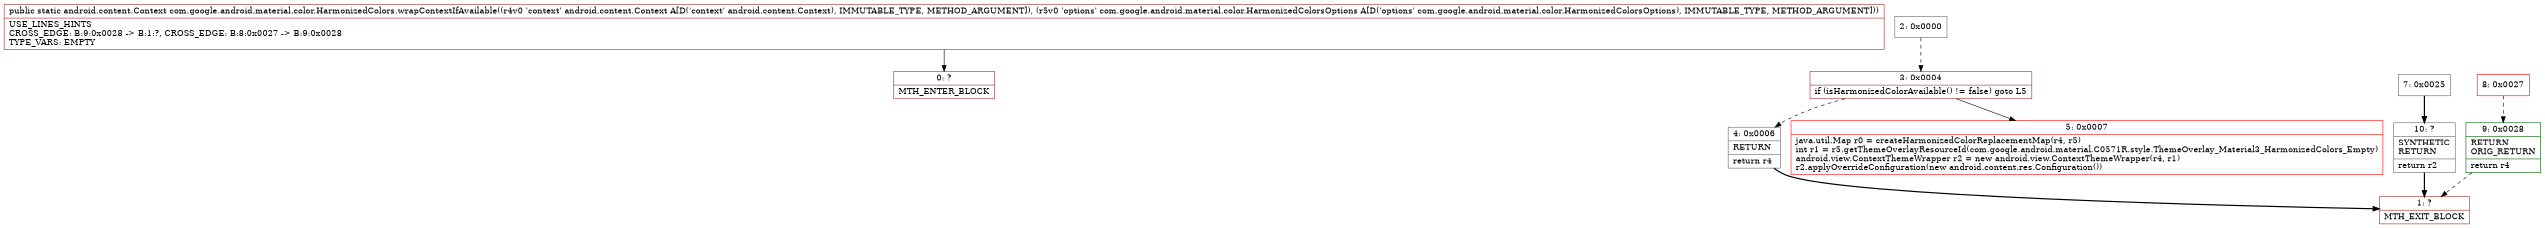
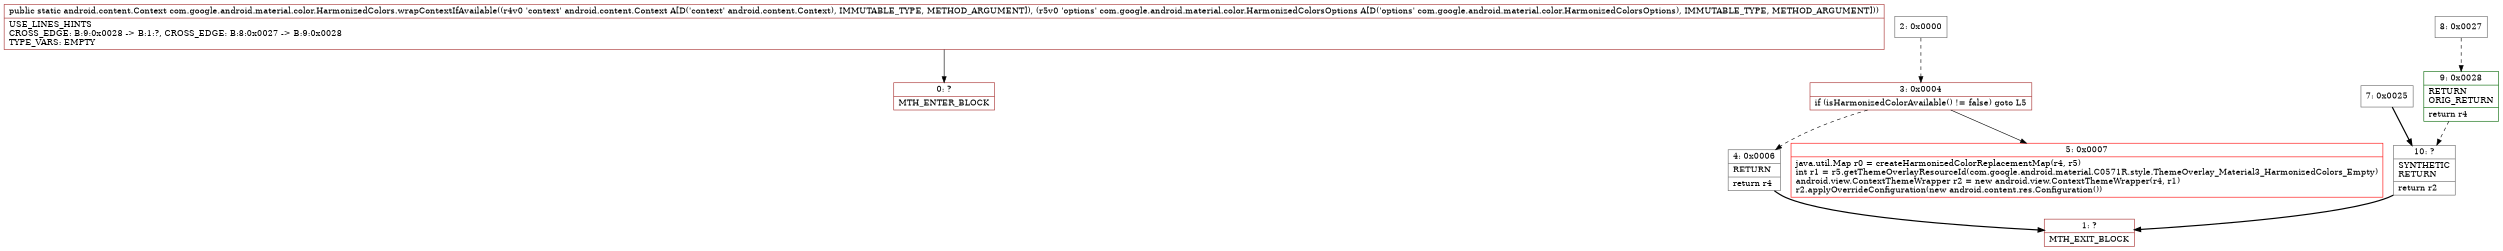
(2503, 85) -> (2461, 27)
(2459, 183) -> (2444, 131)
